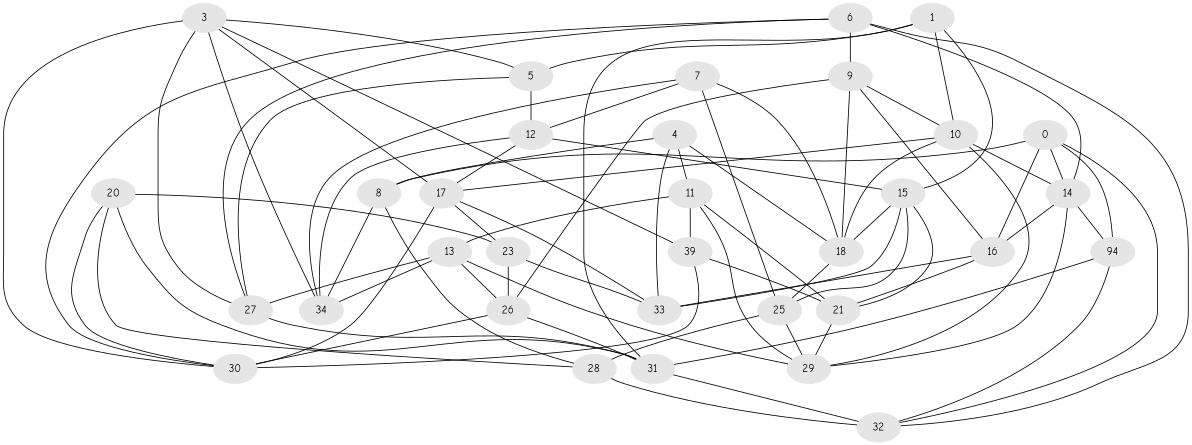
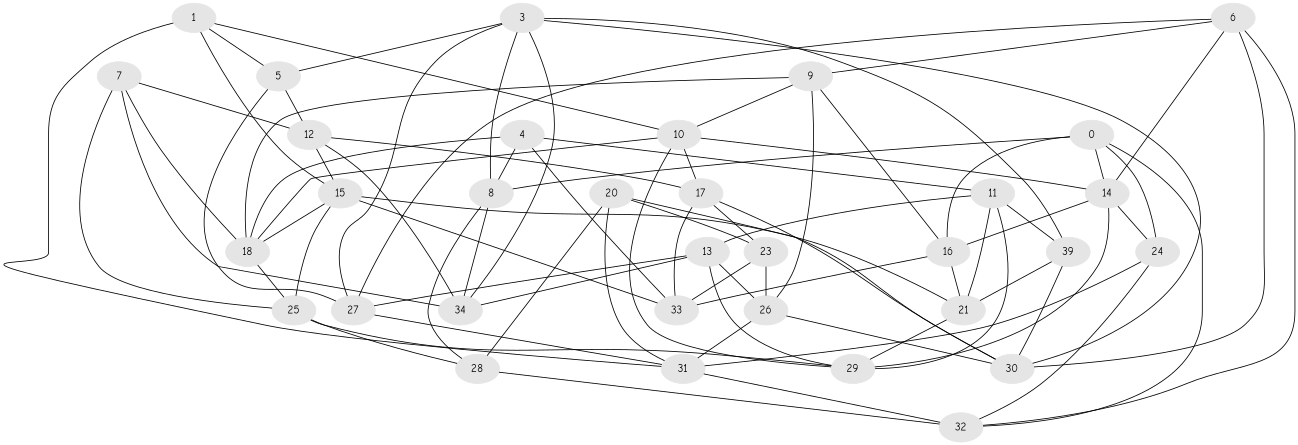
(323, 106) -> (496, 104)
(1113, 252) -> (1158, 252)
